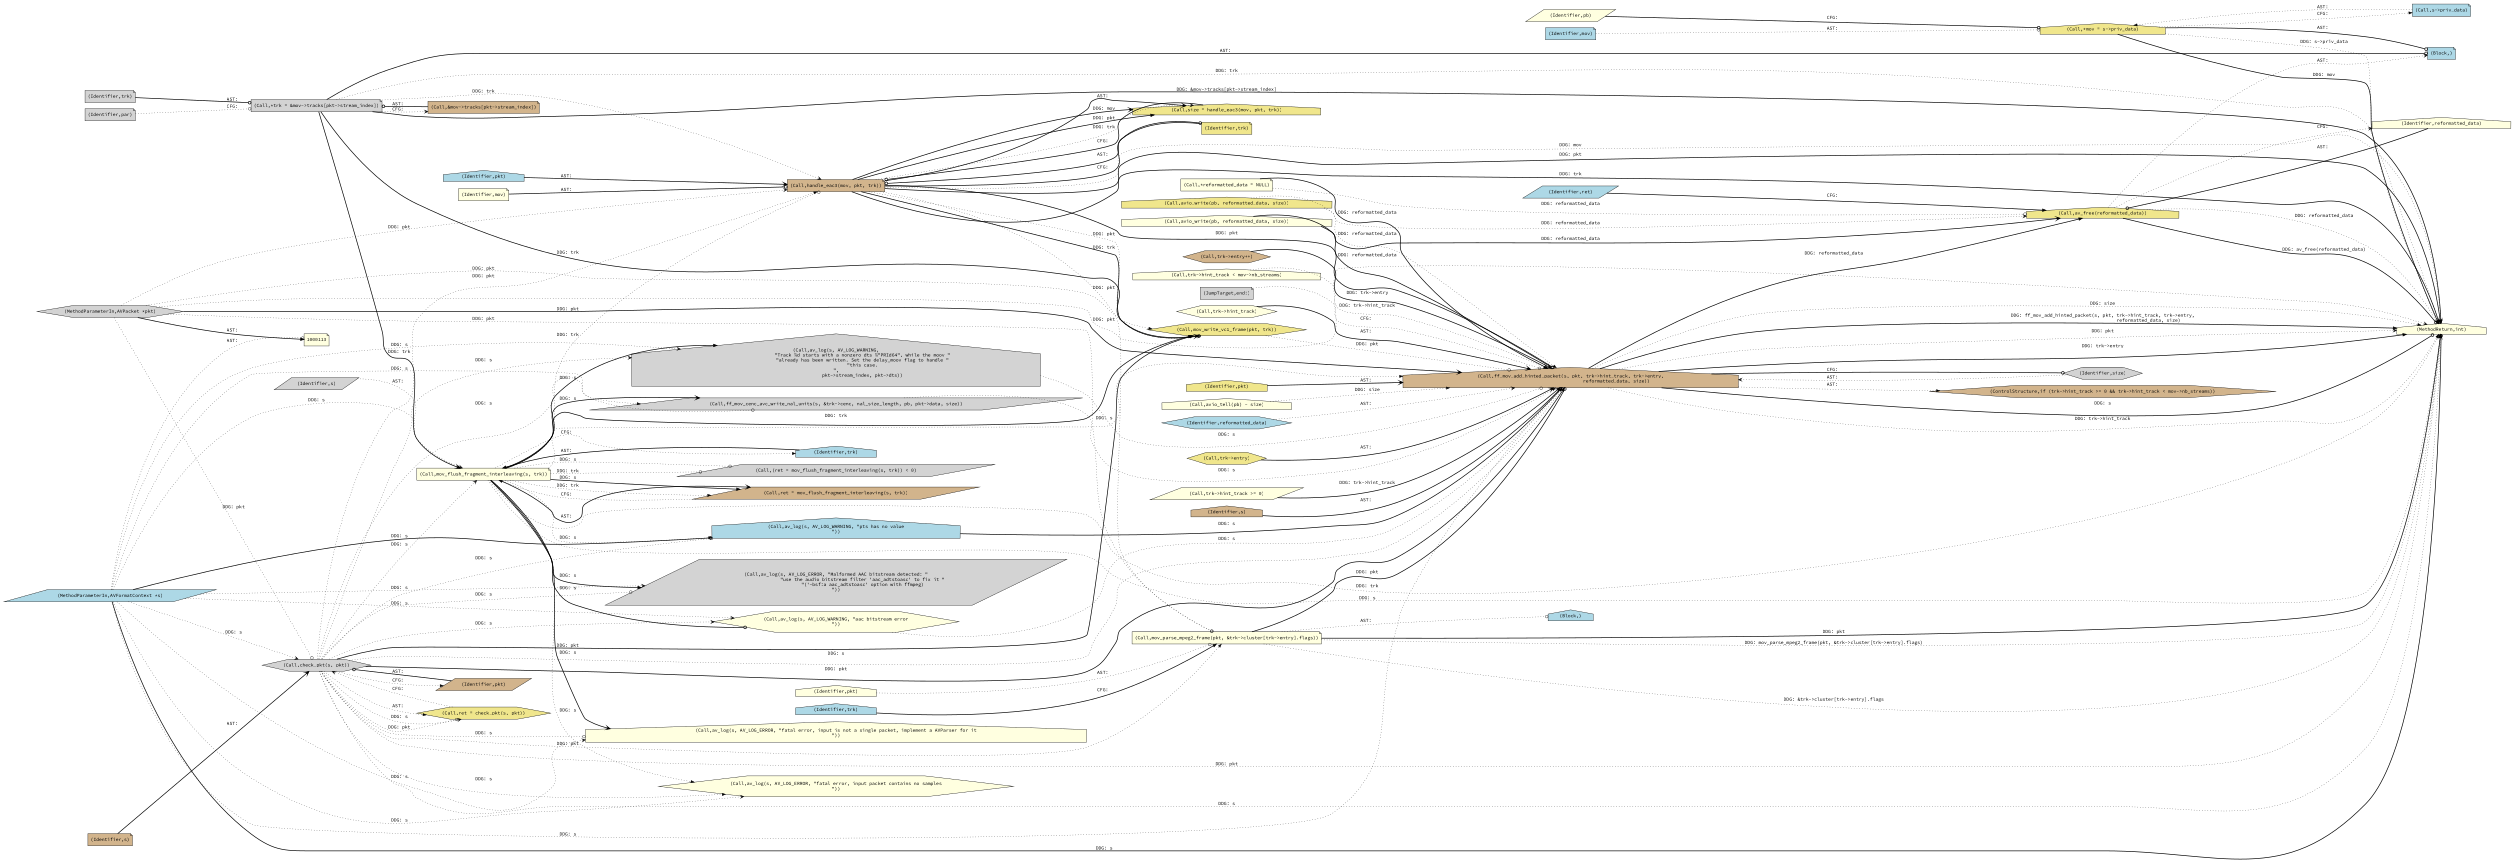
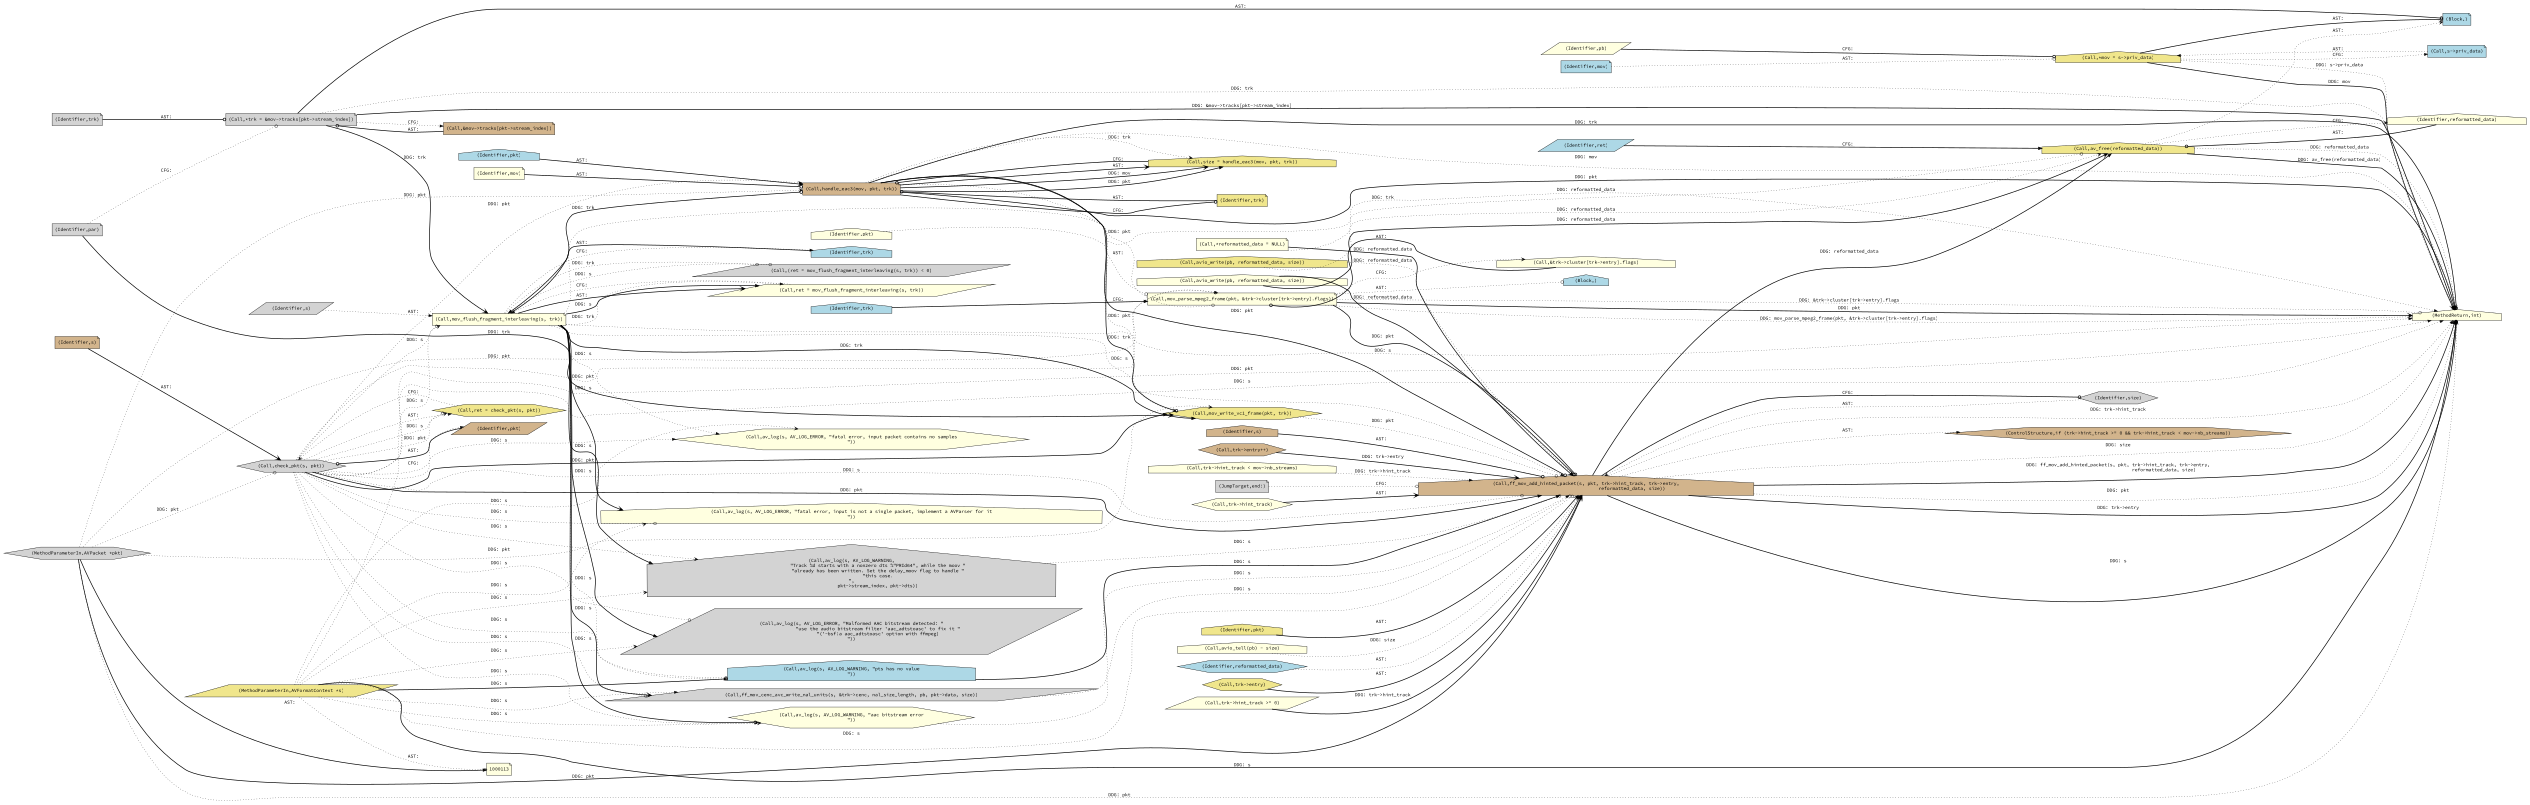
(605, 109) -> none
(403, 112) -> (398, 124)
none -> (1586, 263)
(753, 271) -> (649, 403)
(626, 279) -> (715, 540)
(615, 305) -> (623, 206)
(258, 415) -> (384, 516)
(836, 493) -> (851, 290)
(110, 596) -> (291, 691)
(212, 630) -> none
